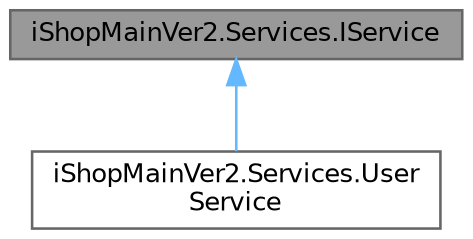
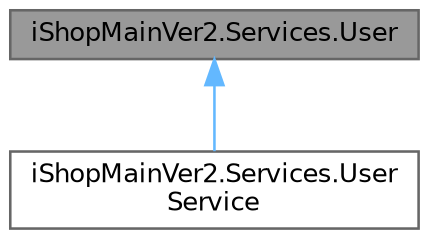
(236, 35) -> (214, 35)
